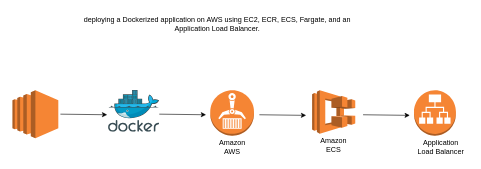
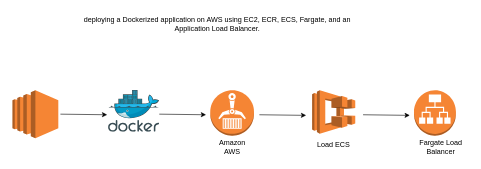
(334, 145) -> (334, 145)
(441, 147) -> (441, 147)
